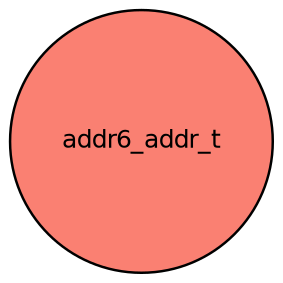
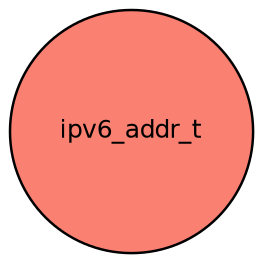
(141, 141) -> (132, 132)
